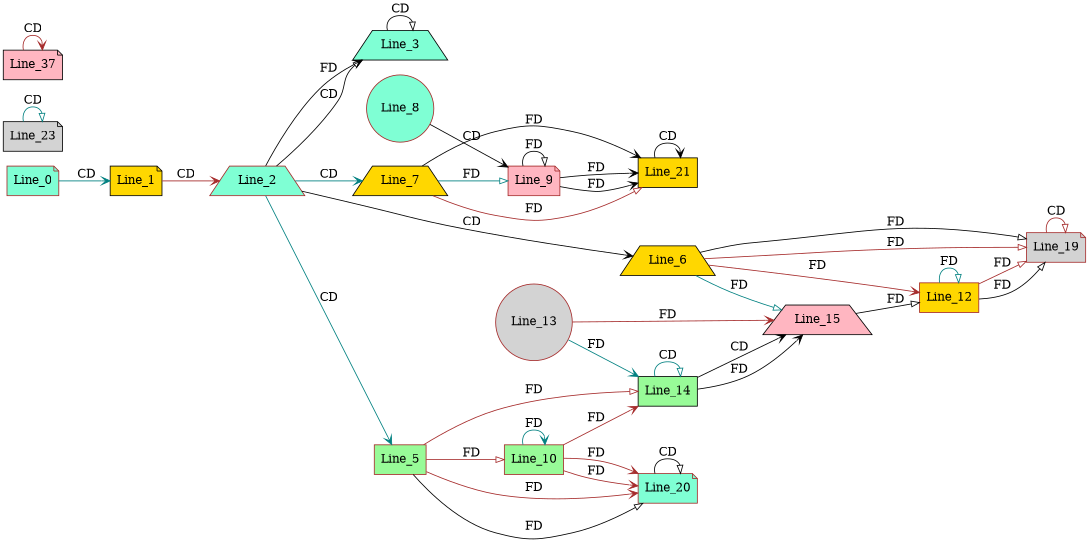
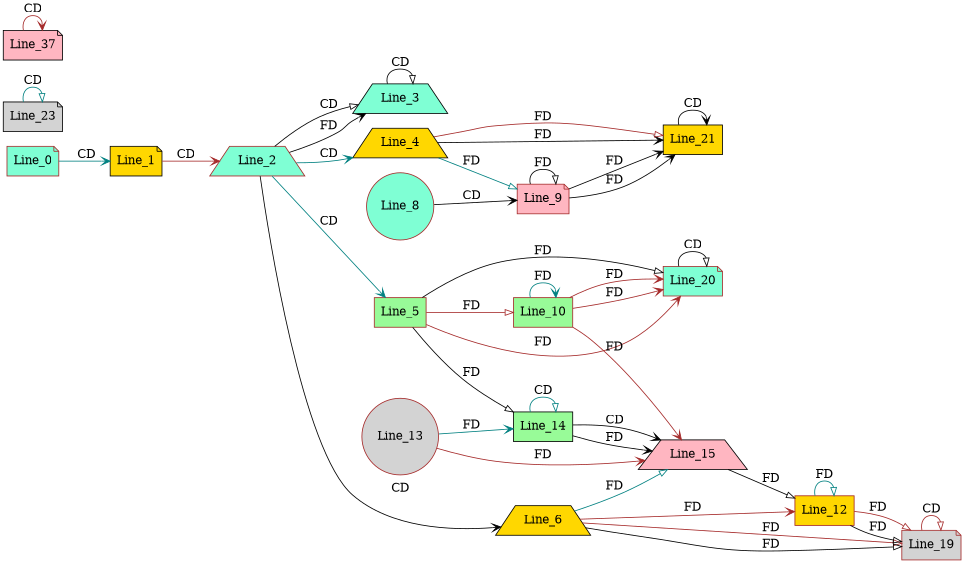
(400, 181) -> (400, 143)
(523, 403) -> (455, 373)
(597, 427) -> (629, 376)
